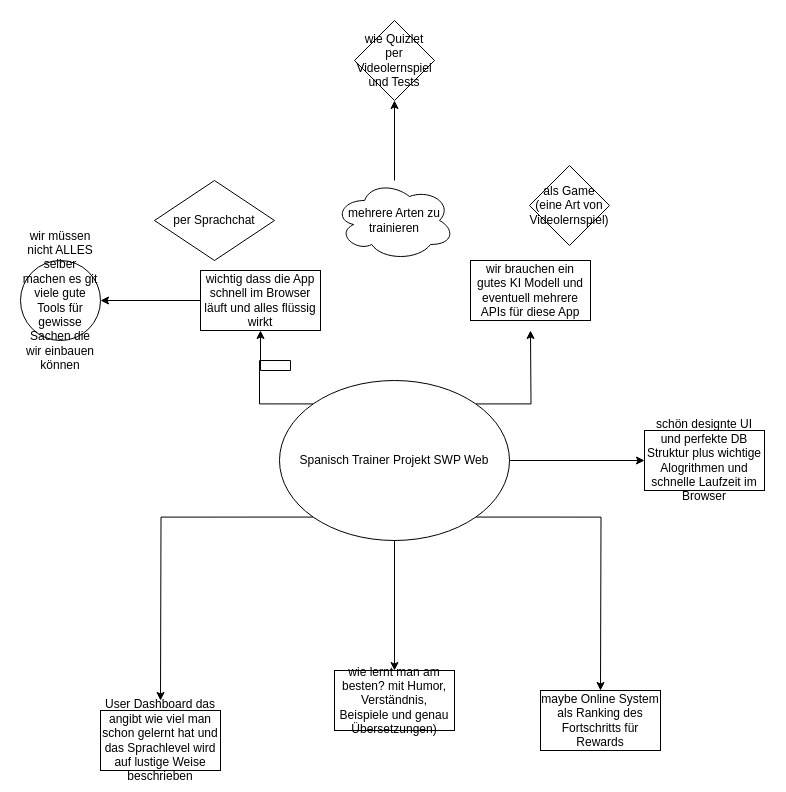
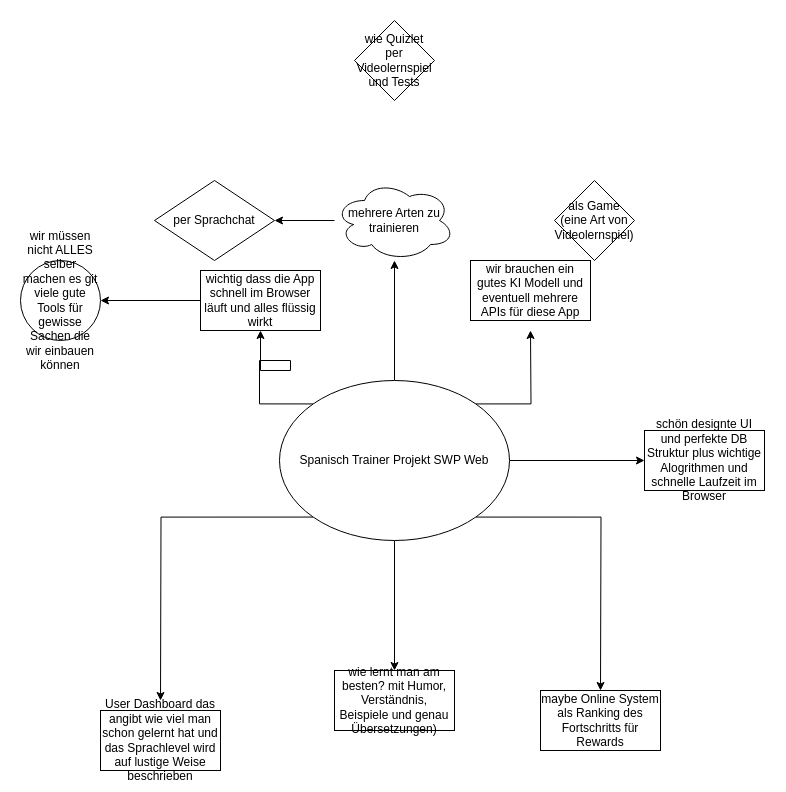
(395, 144) -> none
(570, 206) -> (595, 221)
none -> (308, 221)
none -> (395, 324)
